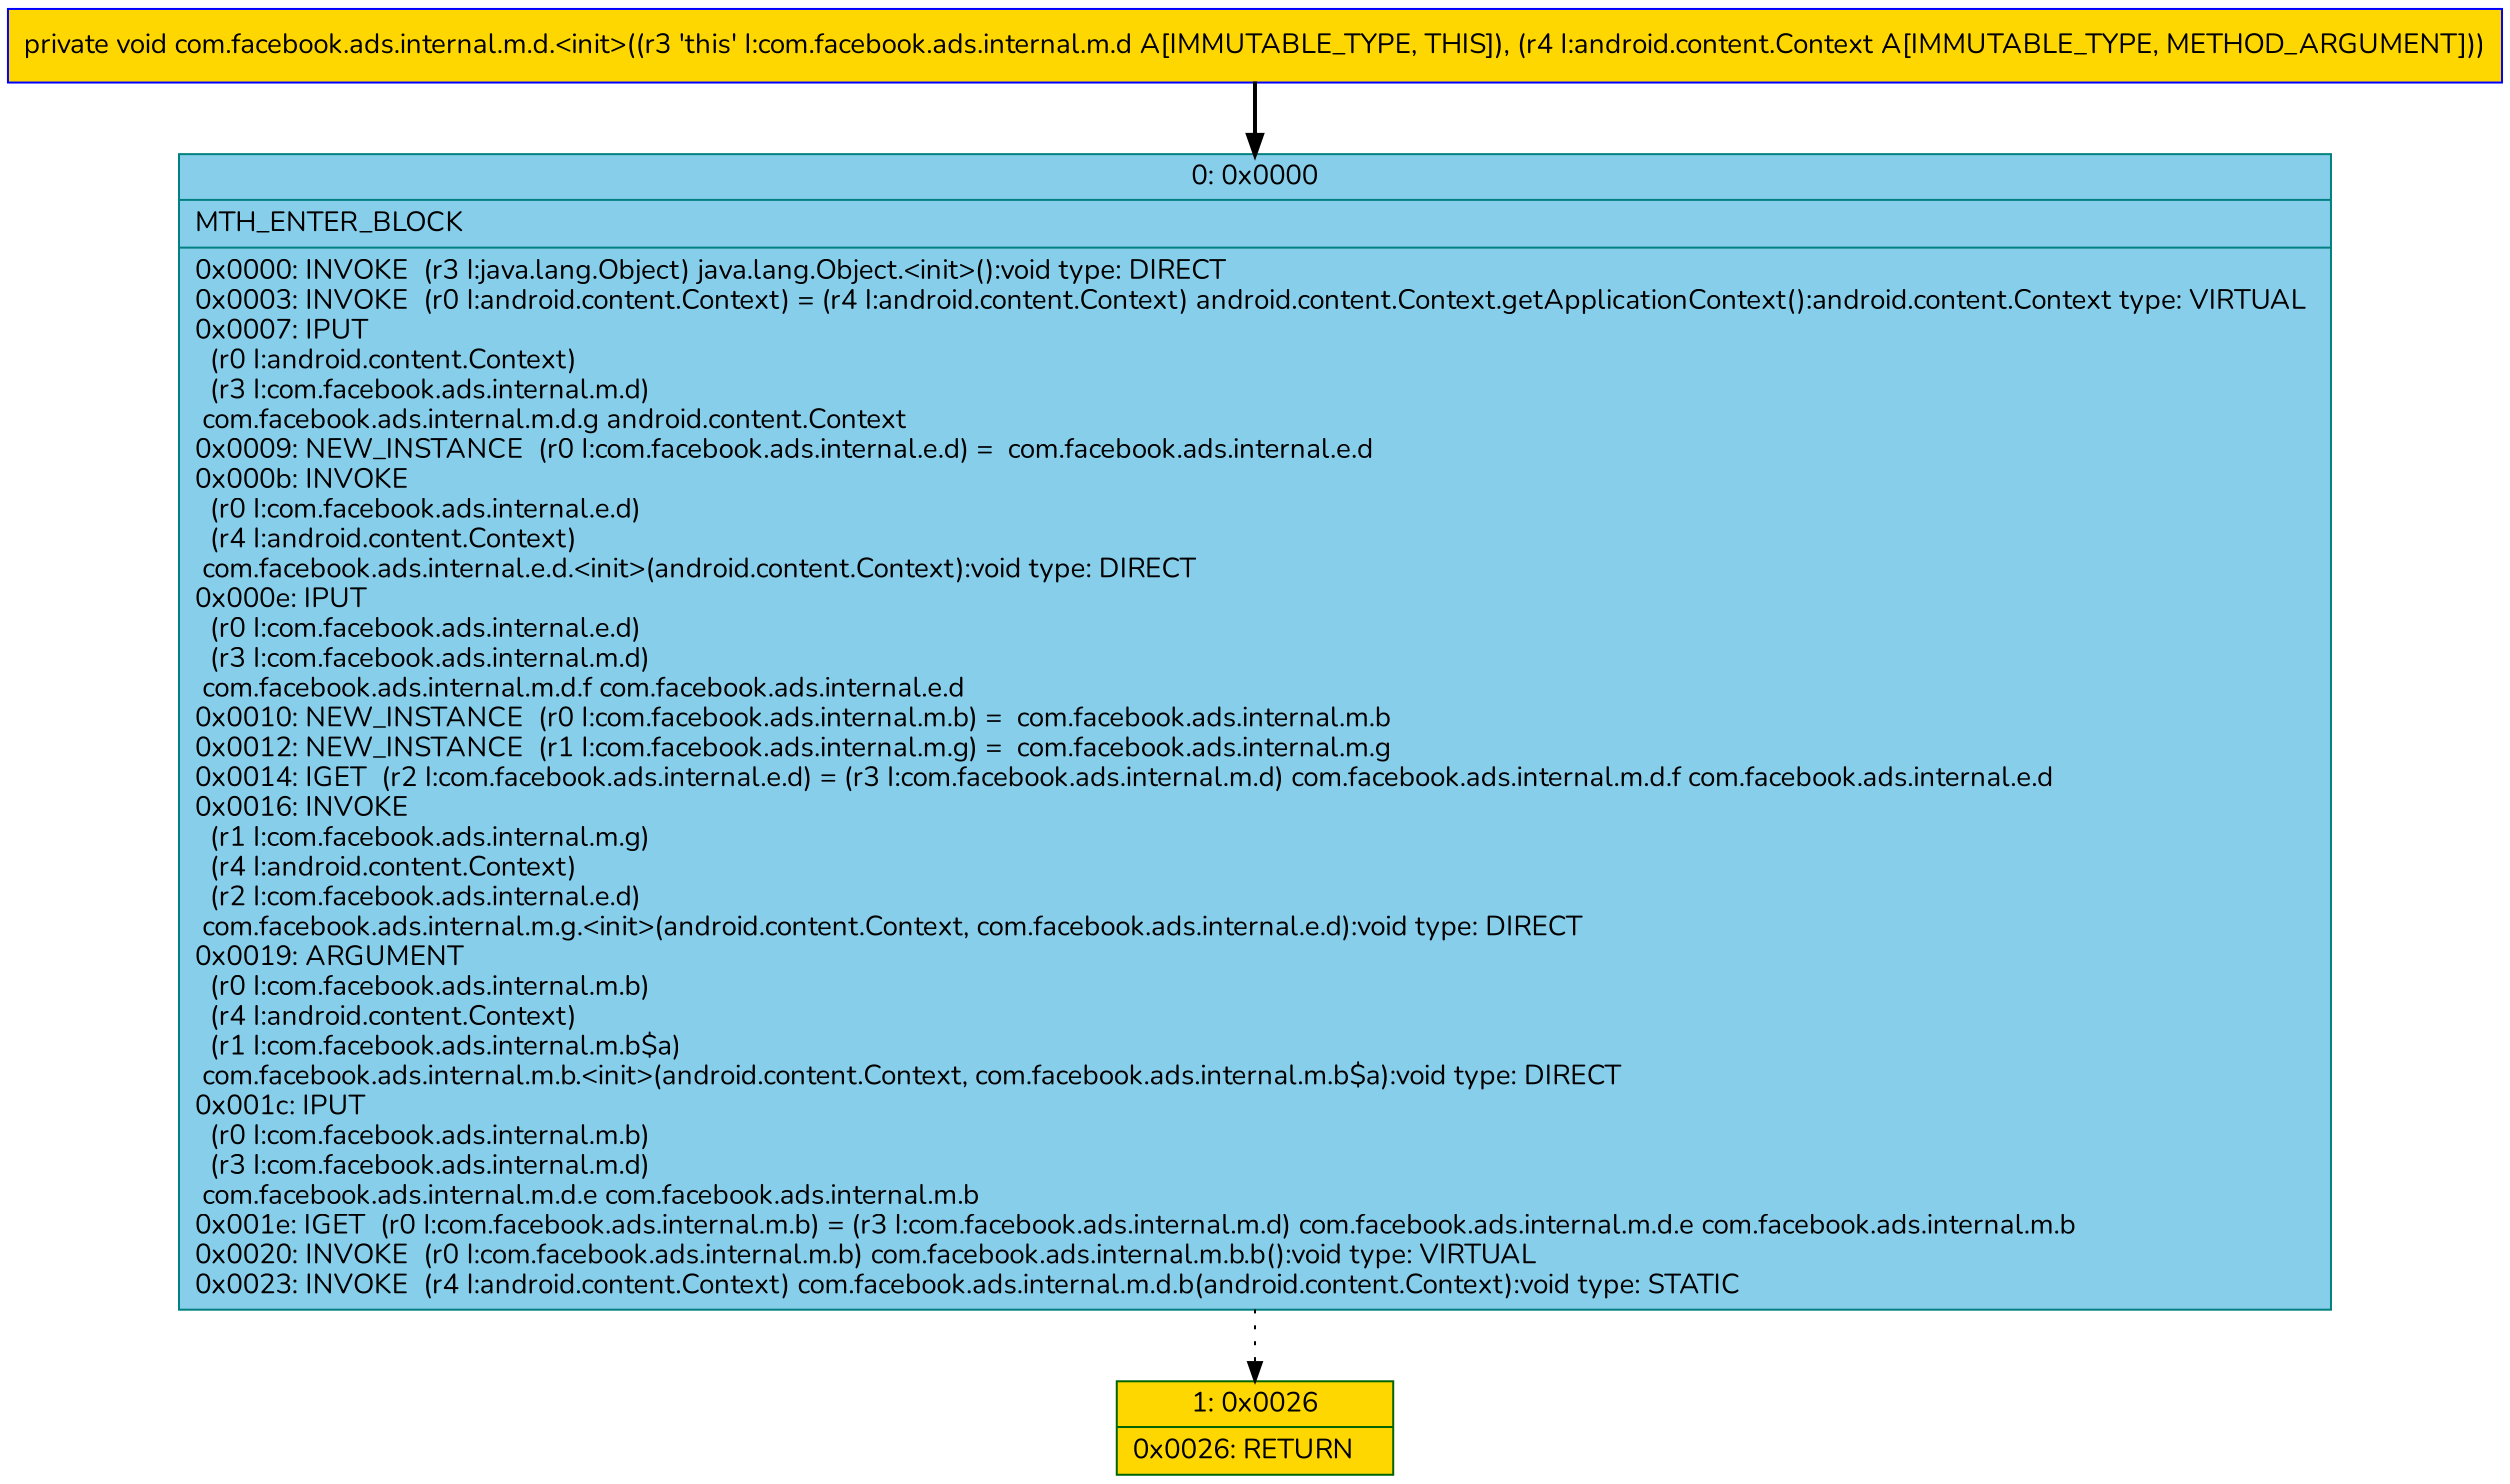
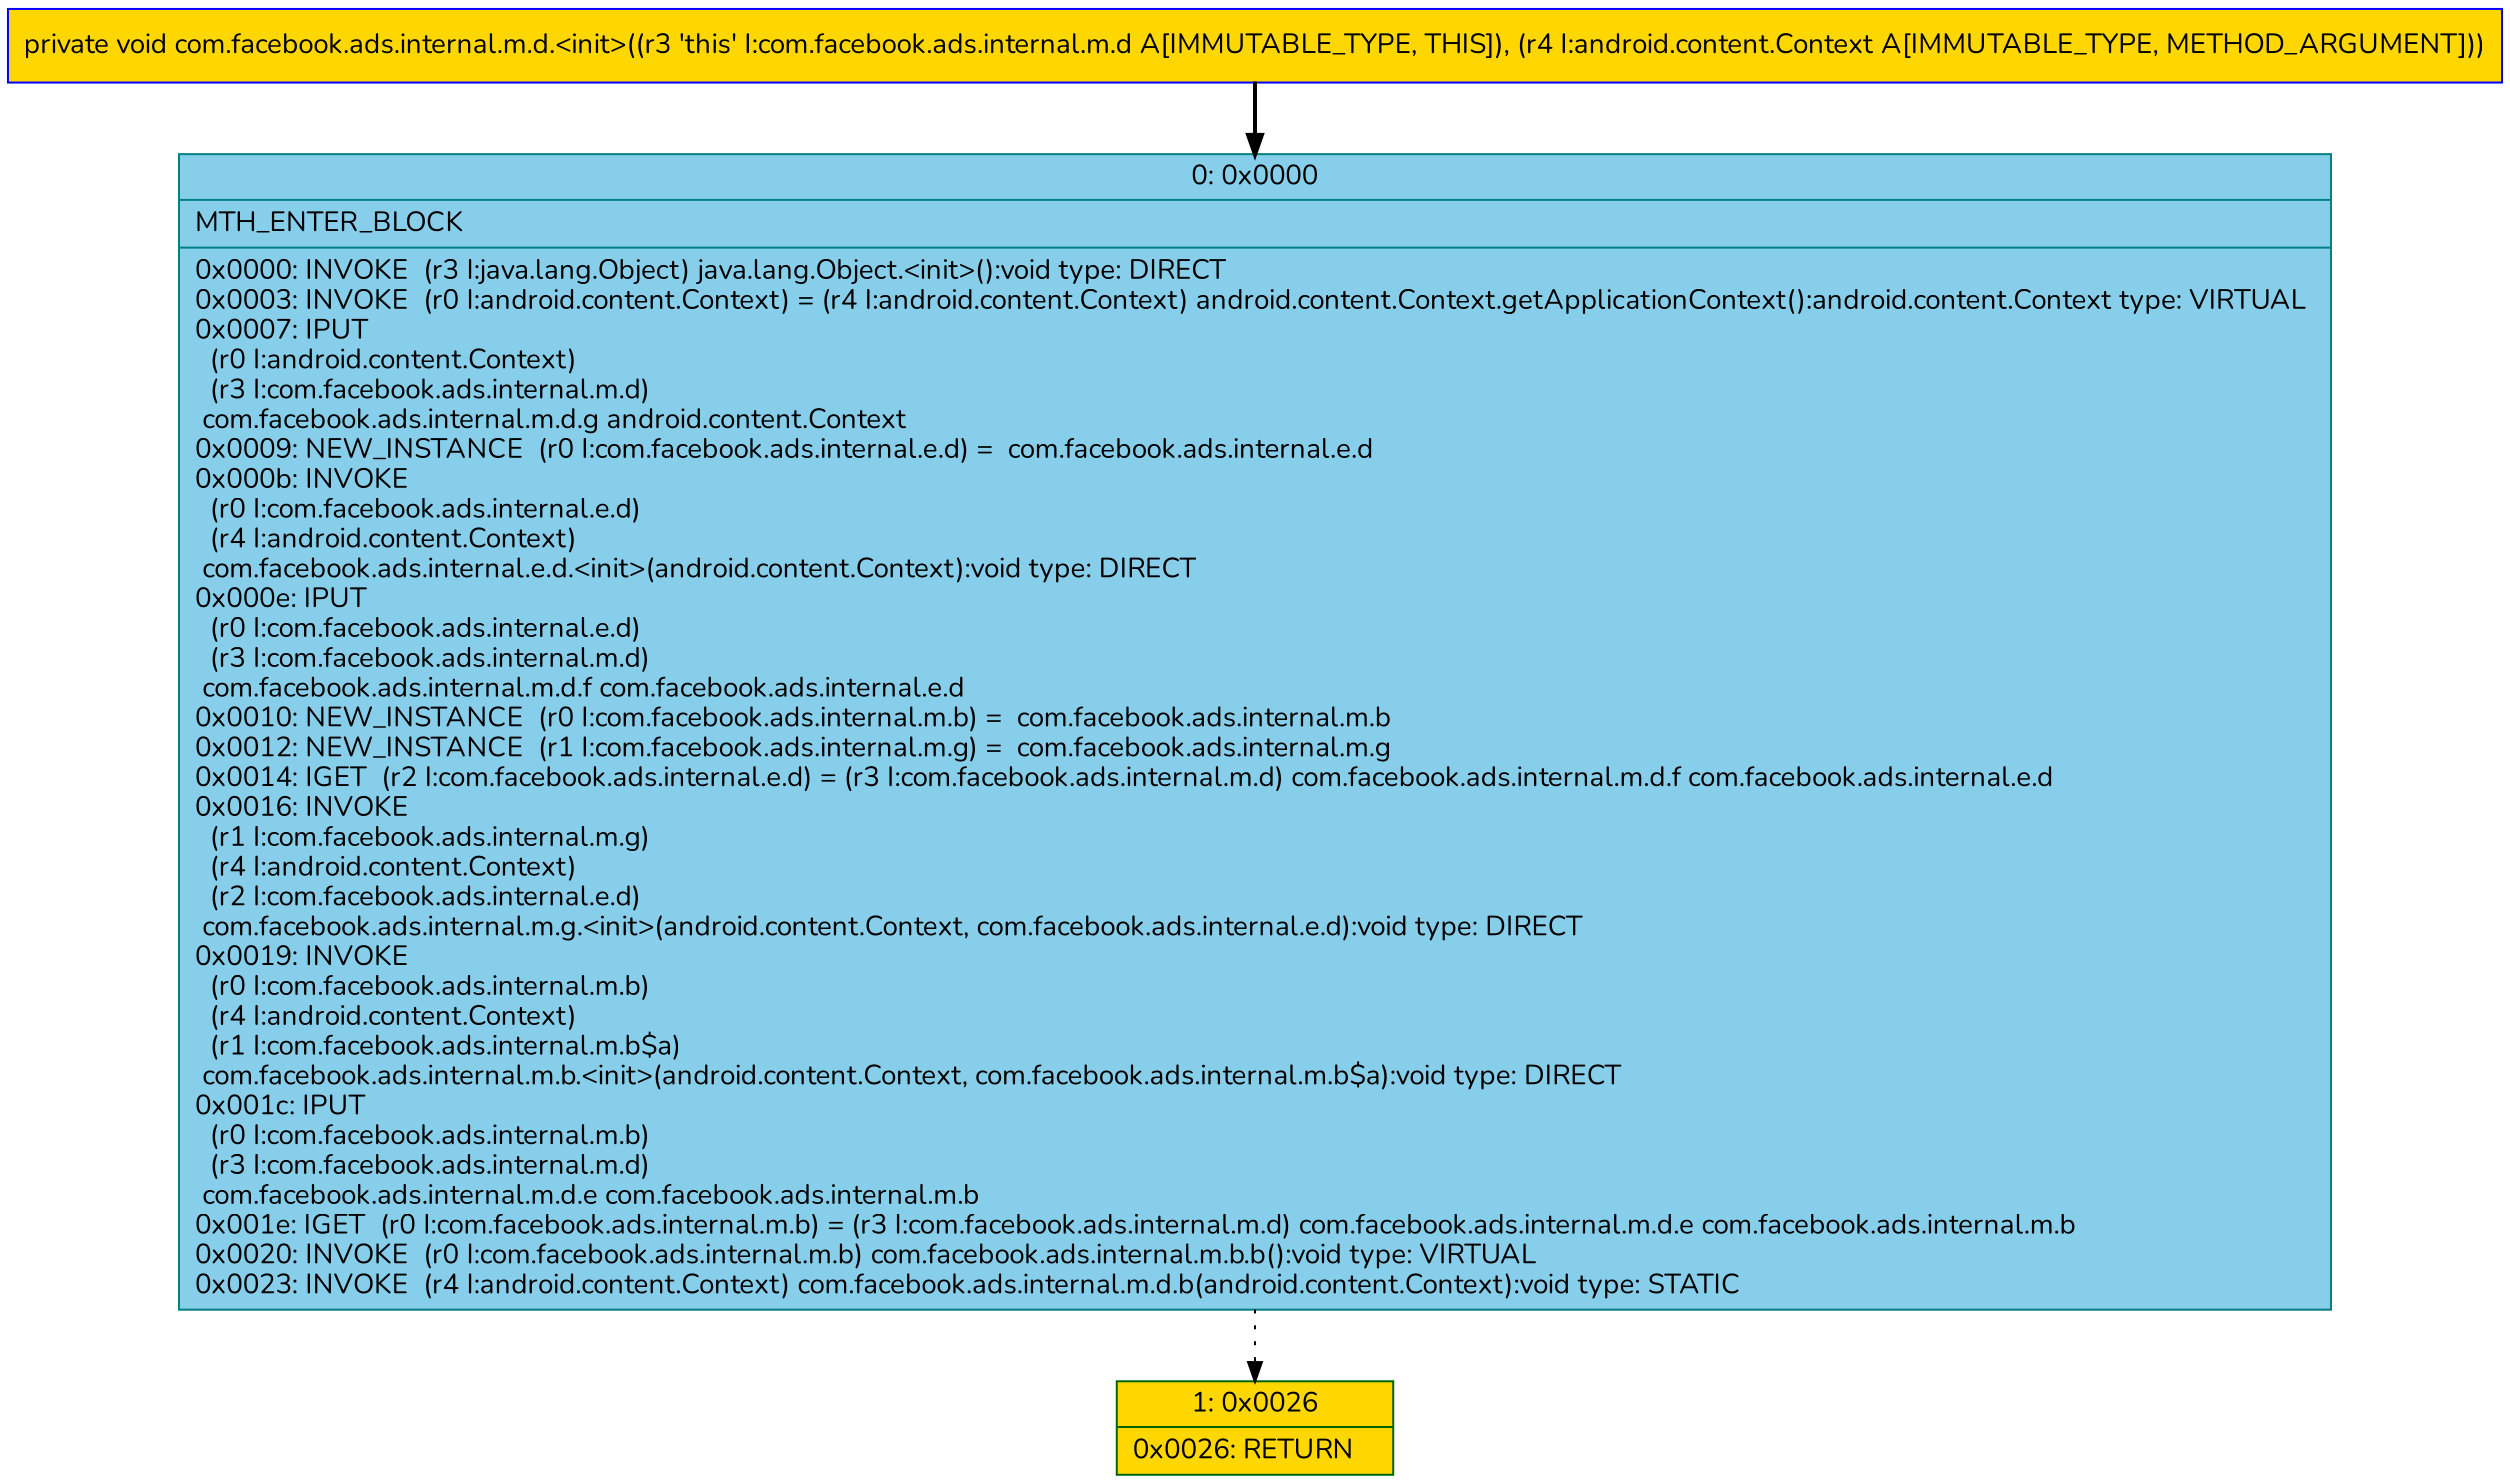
(337, 957) -> (309, 957)
